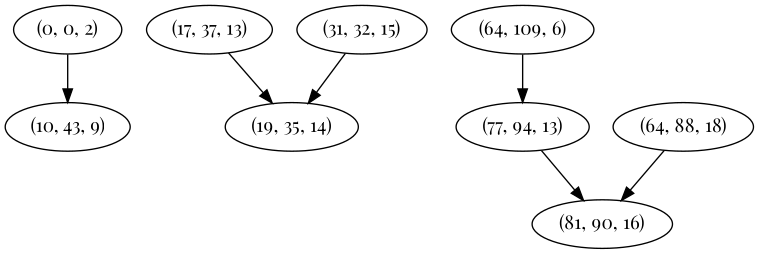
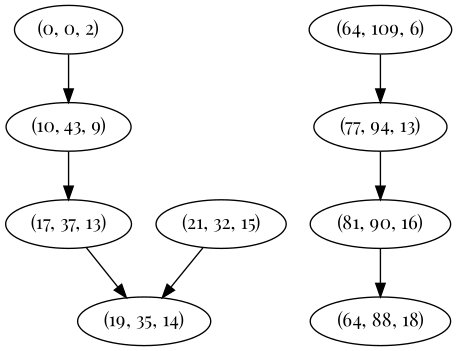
(362, 30) -> (221, 224)
none -> (69, 169)
(647, 170) -> (380, 266)
